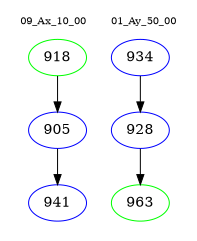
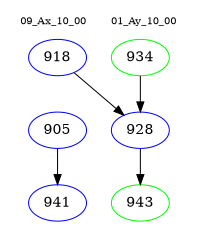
(144, 22) -> (144, 22)
(58, 58) -> (58, 58)
(140, 58) -> (140, 58)
(58, 89) -> (88, 84)
(140, 203) -> (140, 203)
